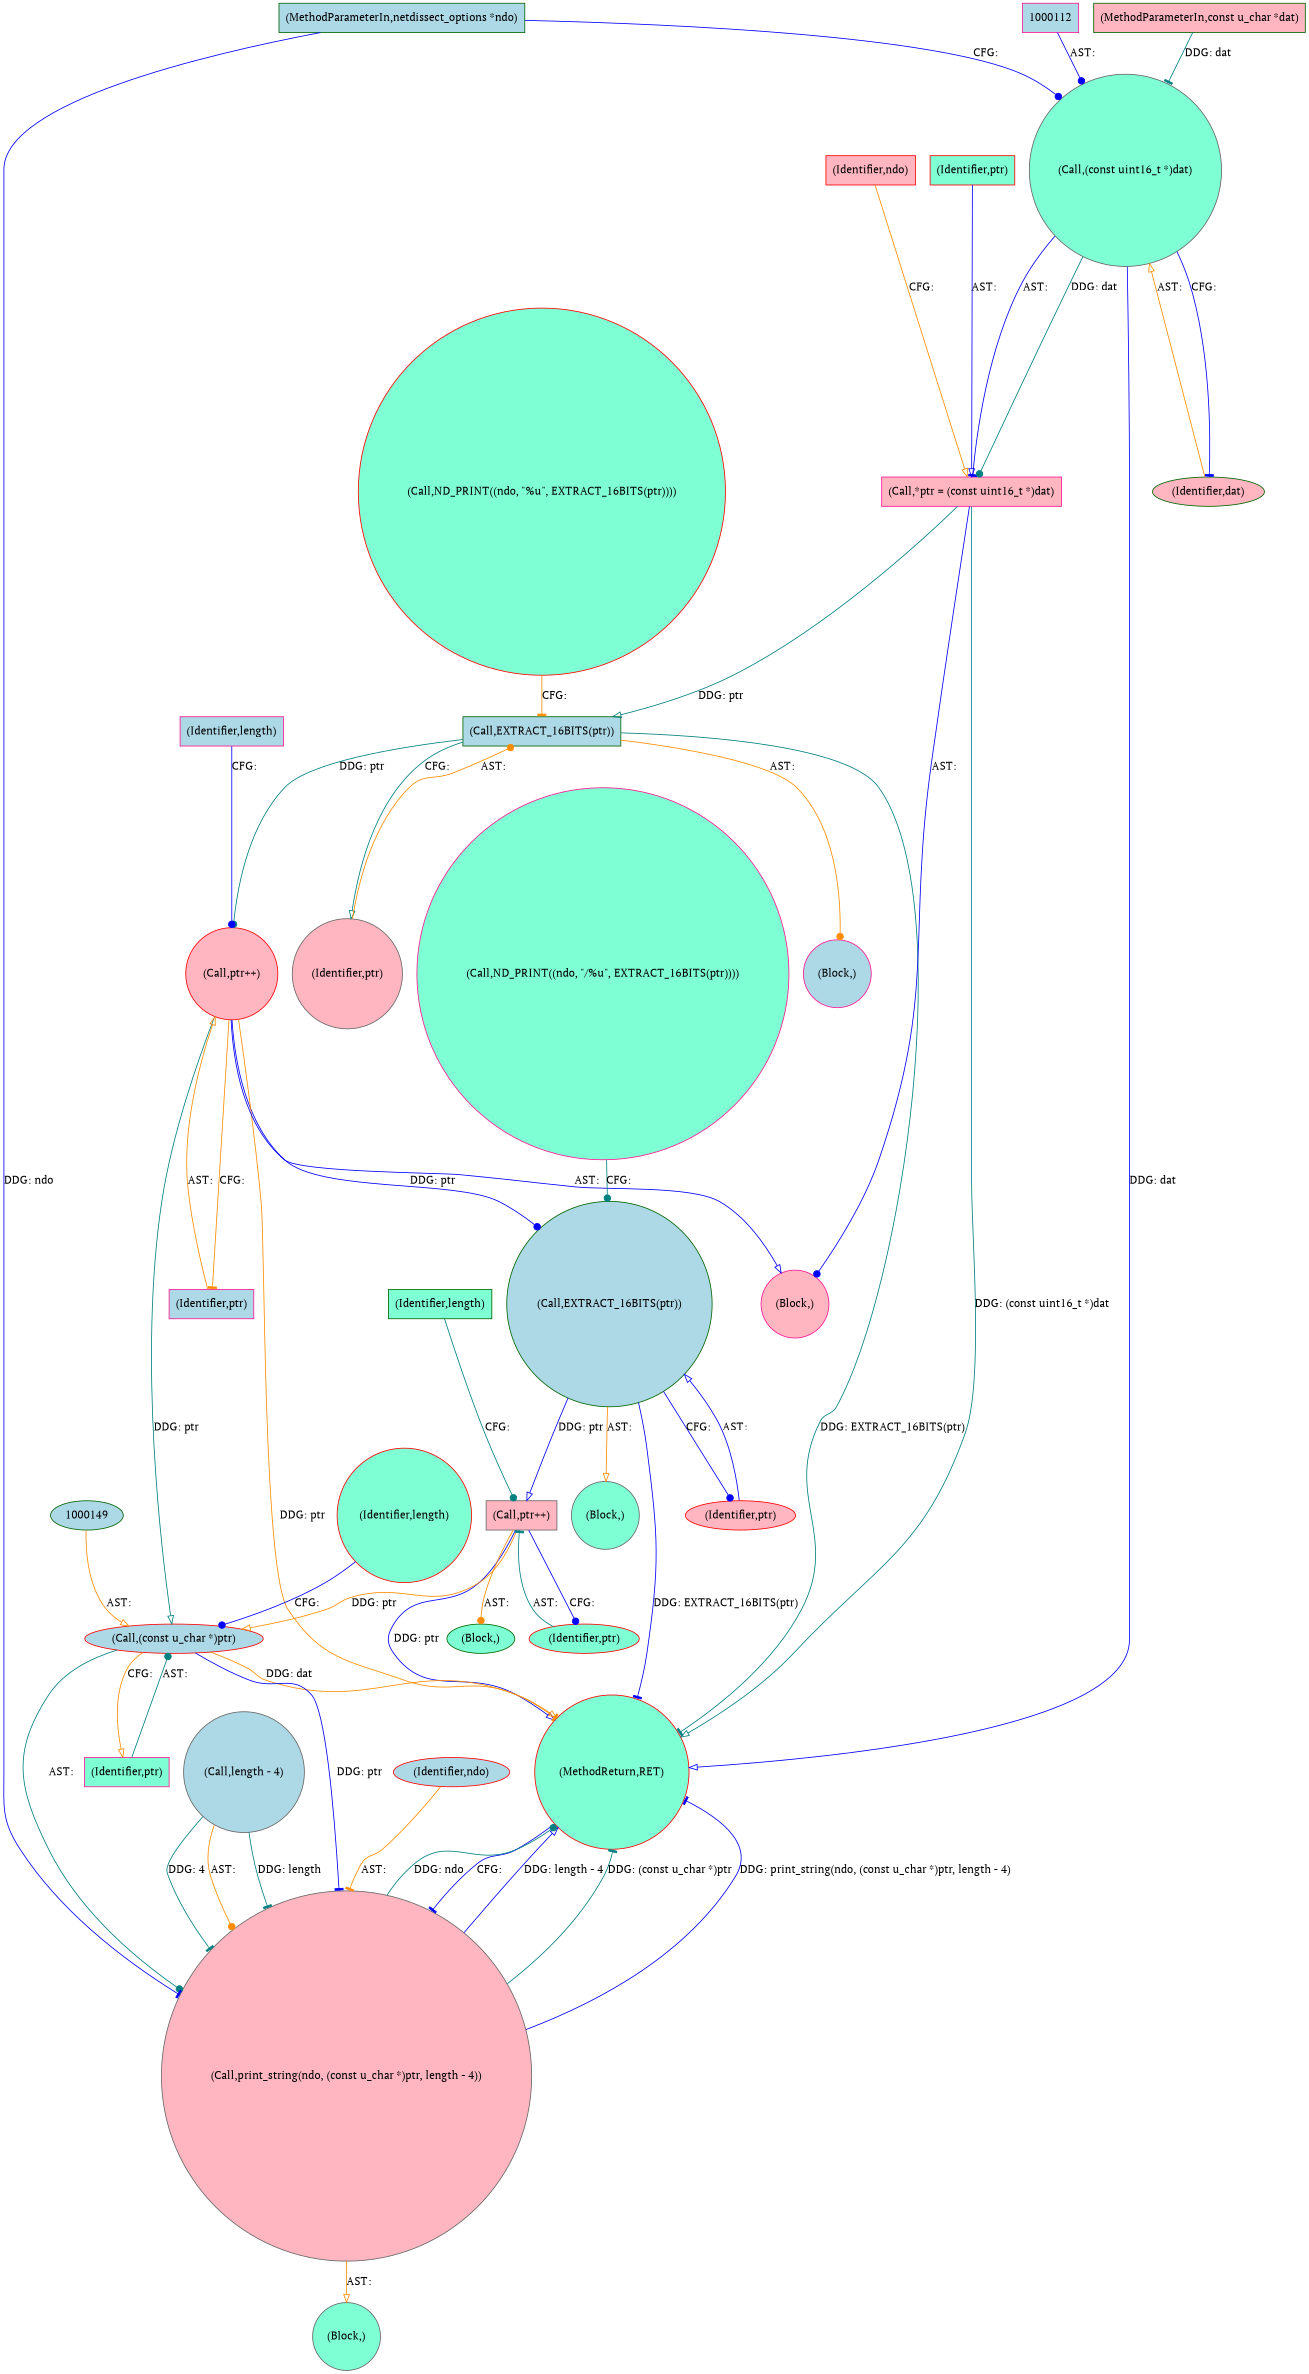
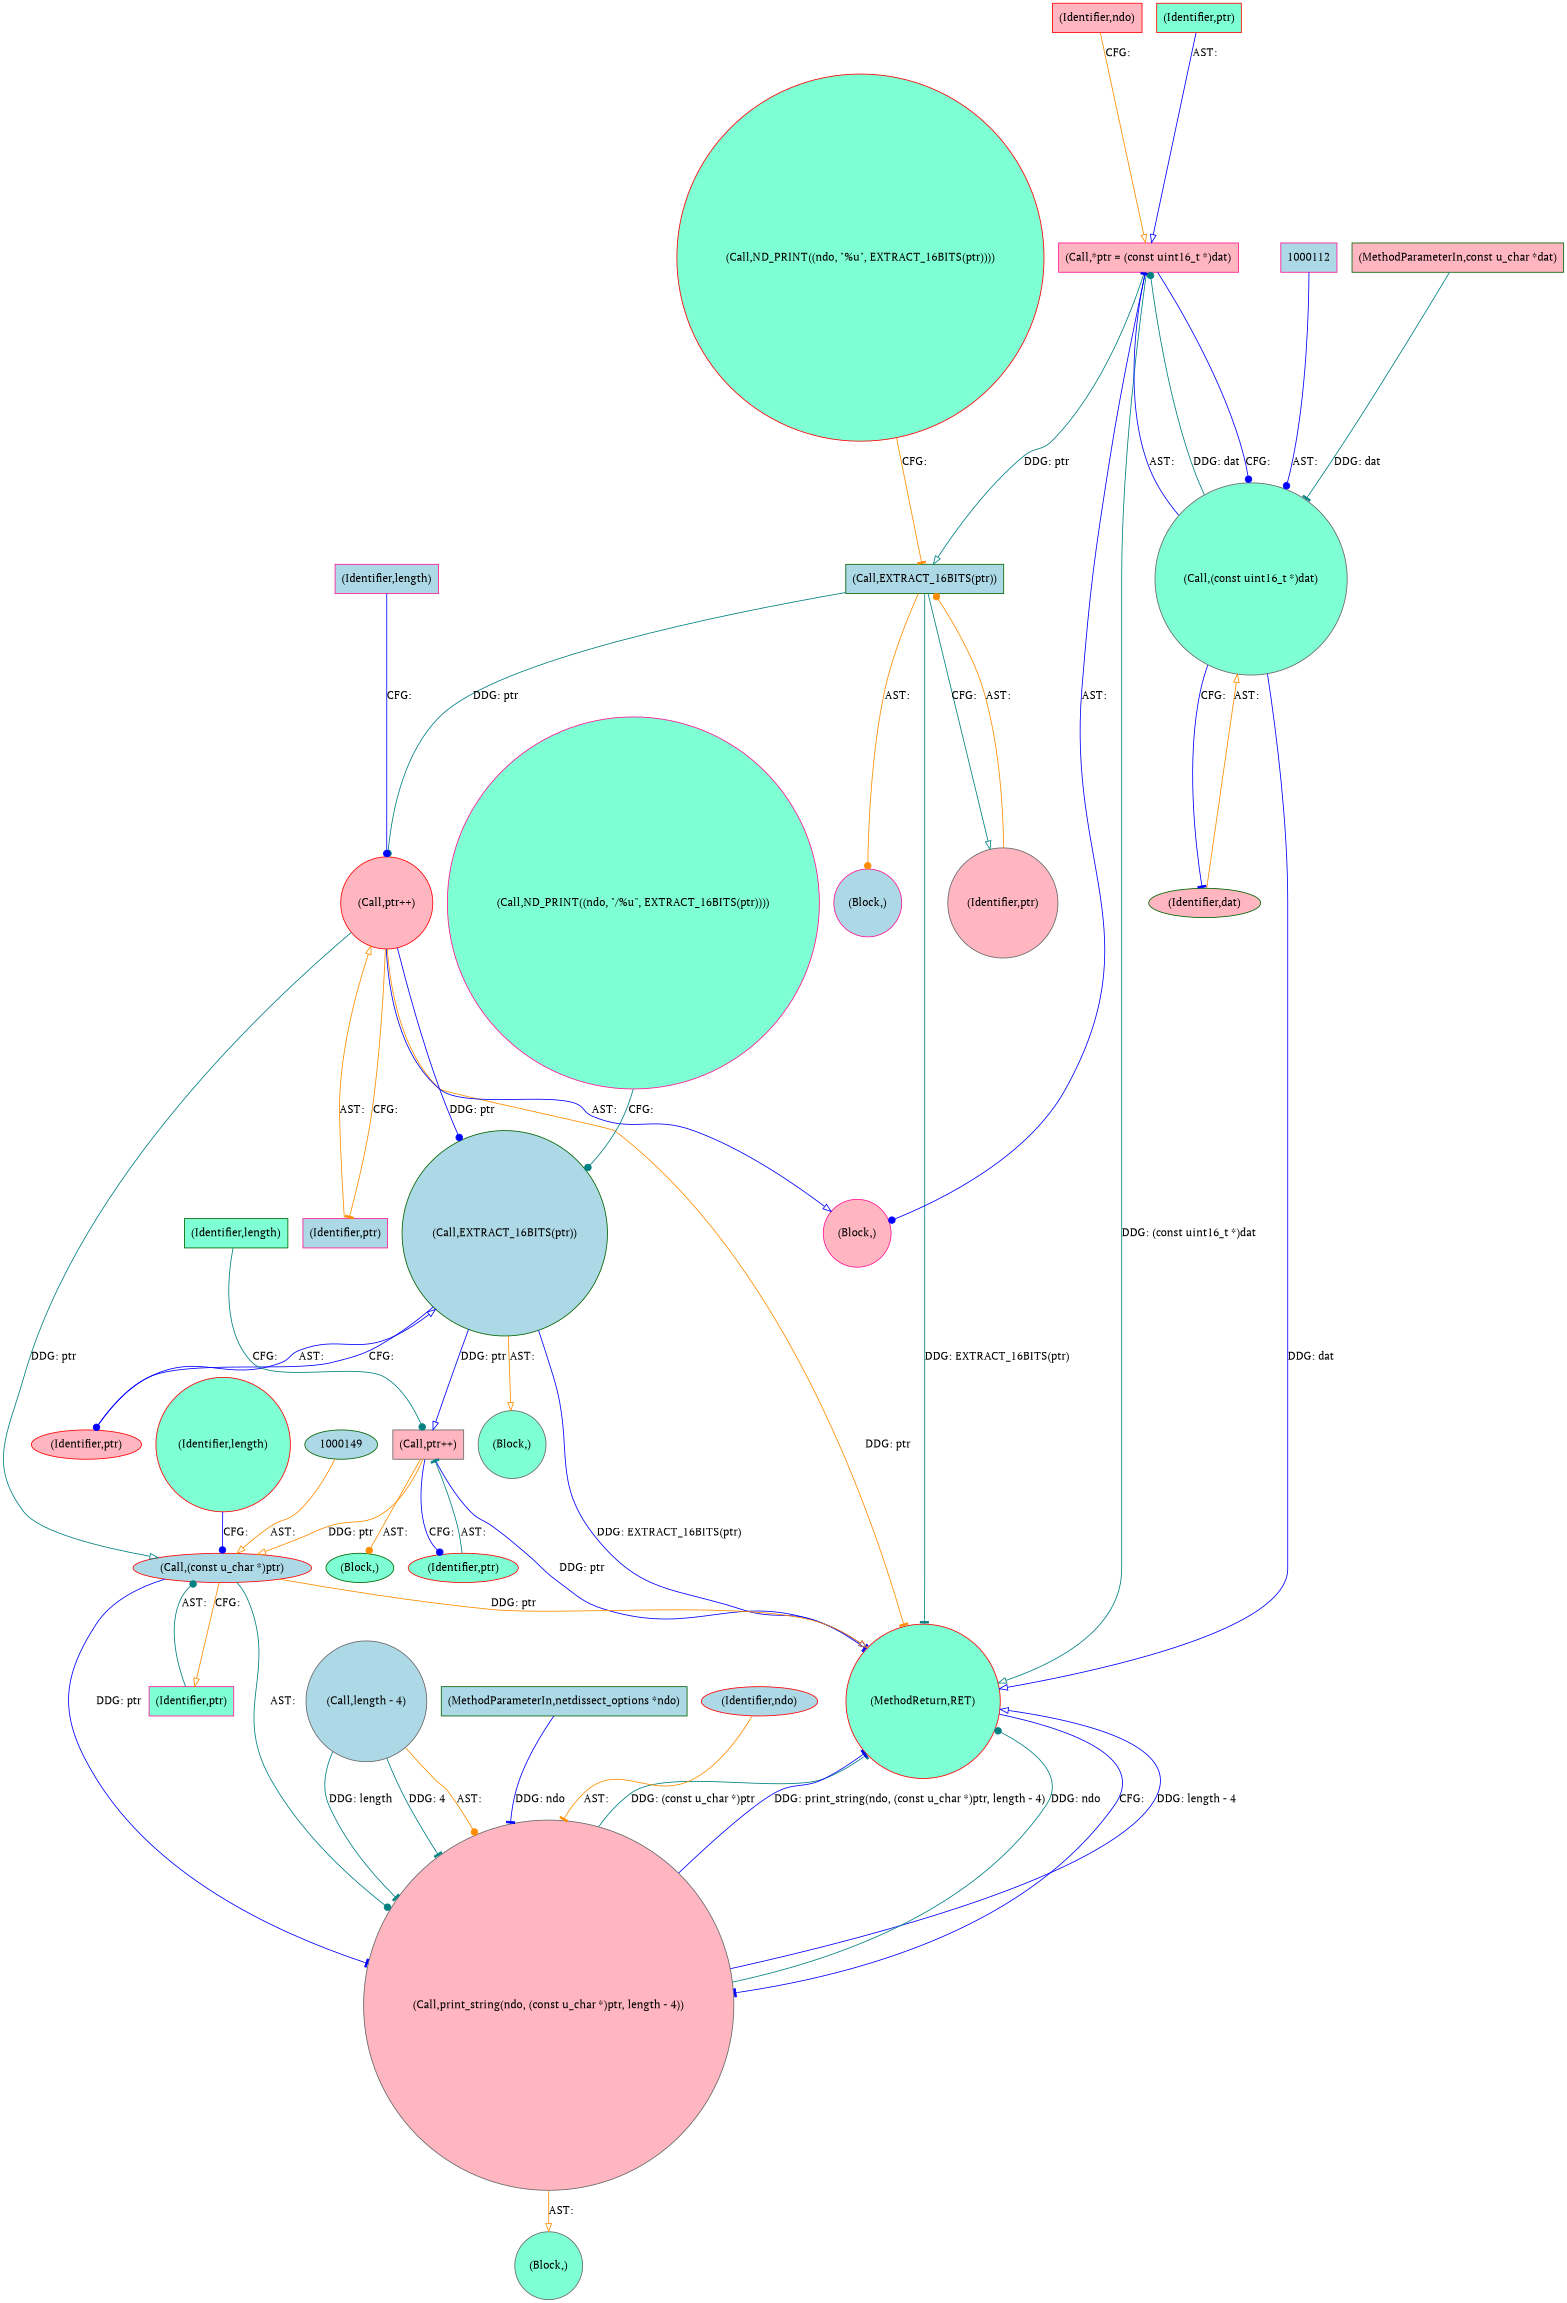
(795, 34) -> (1212, 370)
(290, 1674) -> (514, 1603)
